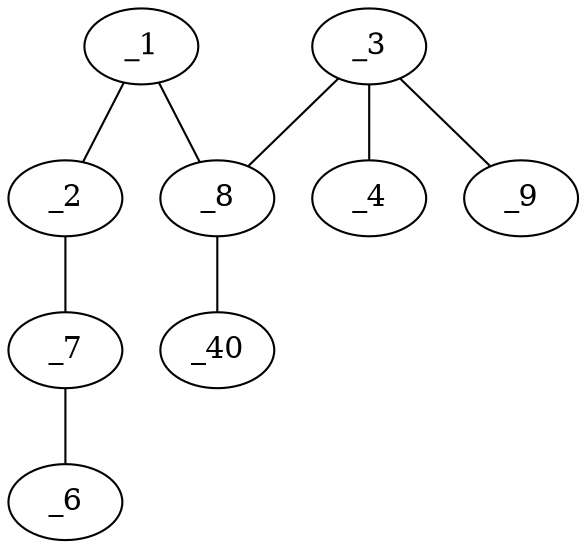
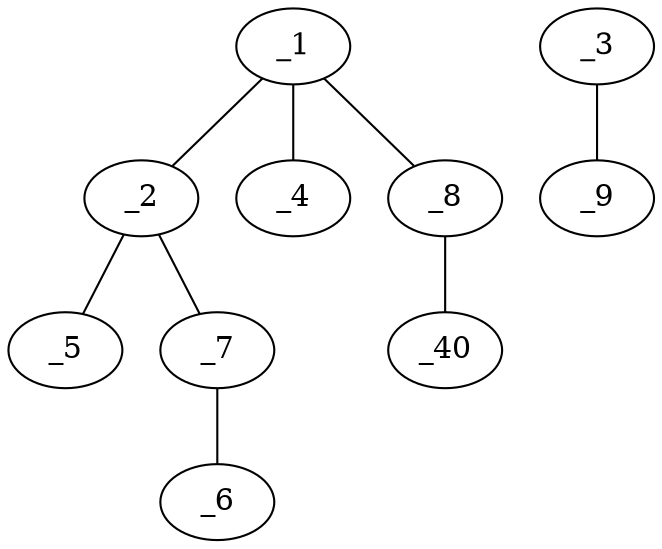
(293, 122) -> none
(369, 123) -> (293, 123)
none -> (65, 350)
